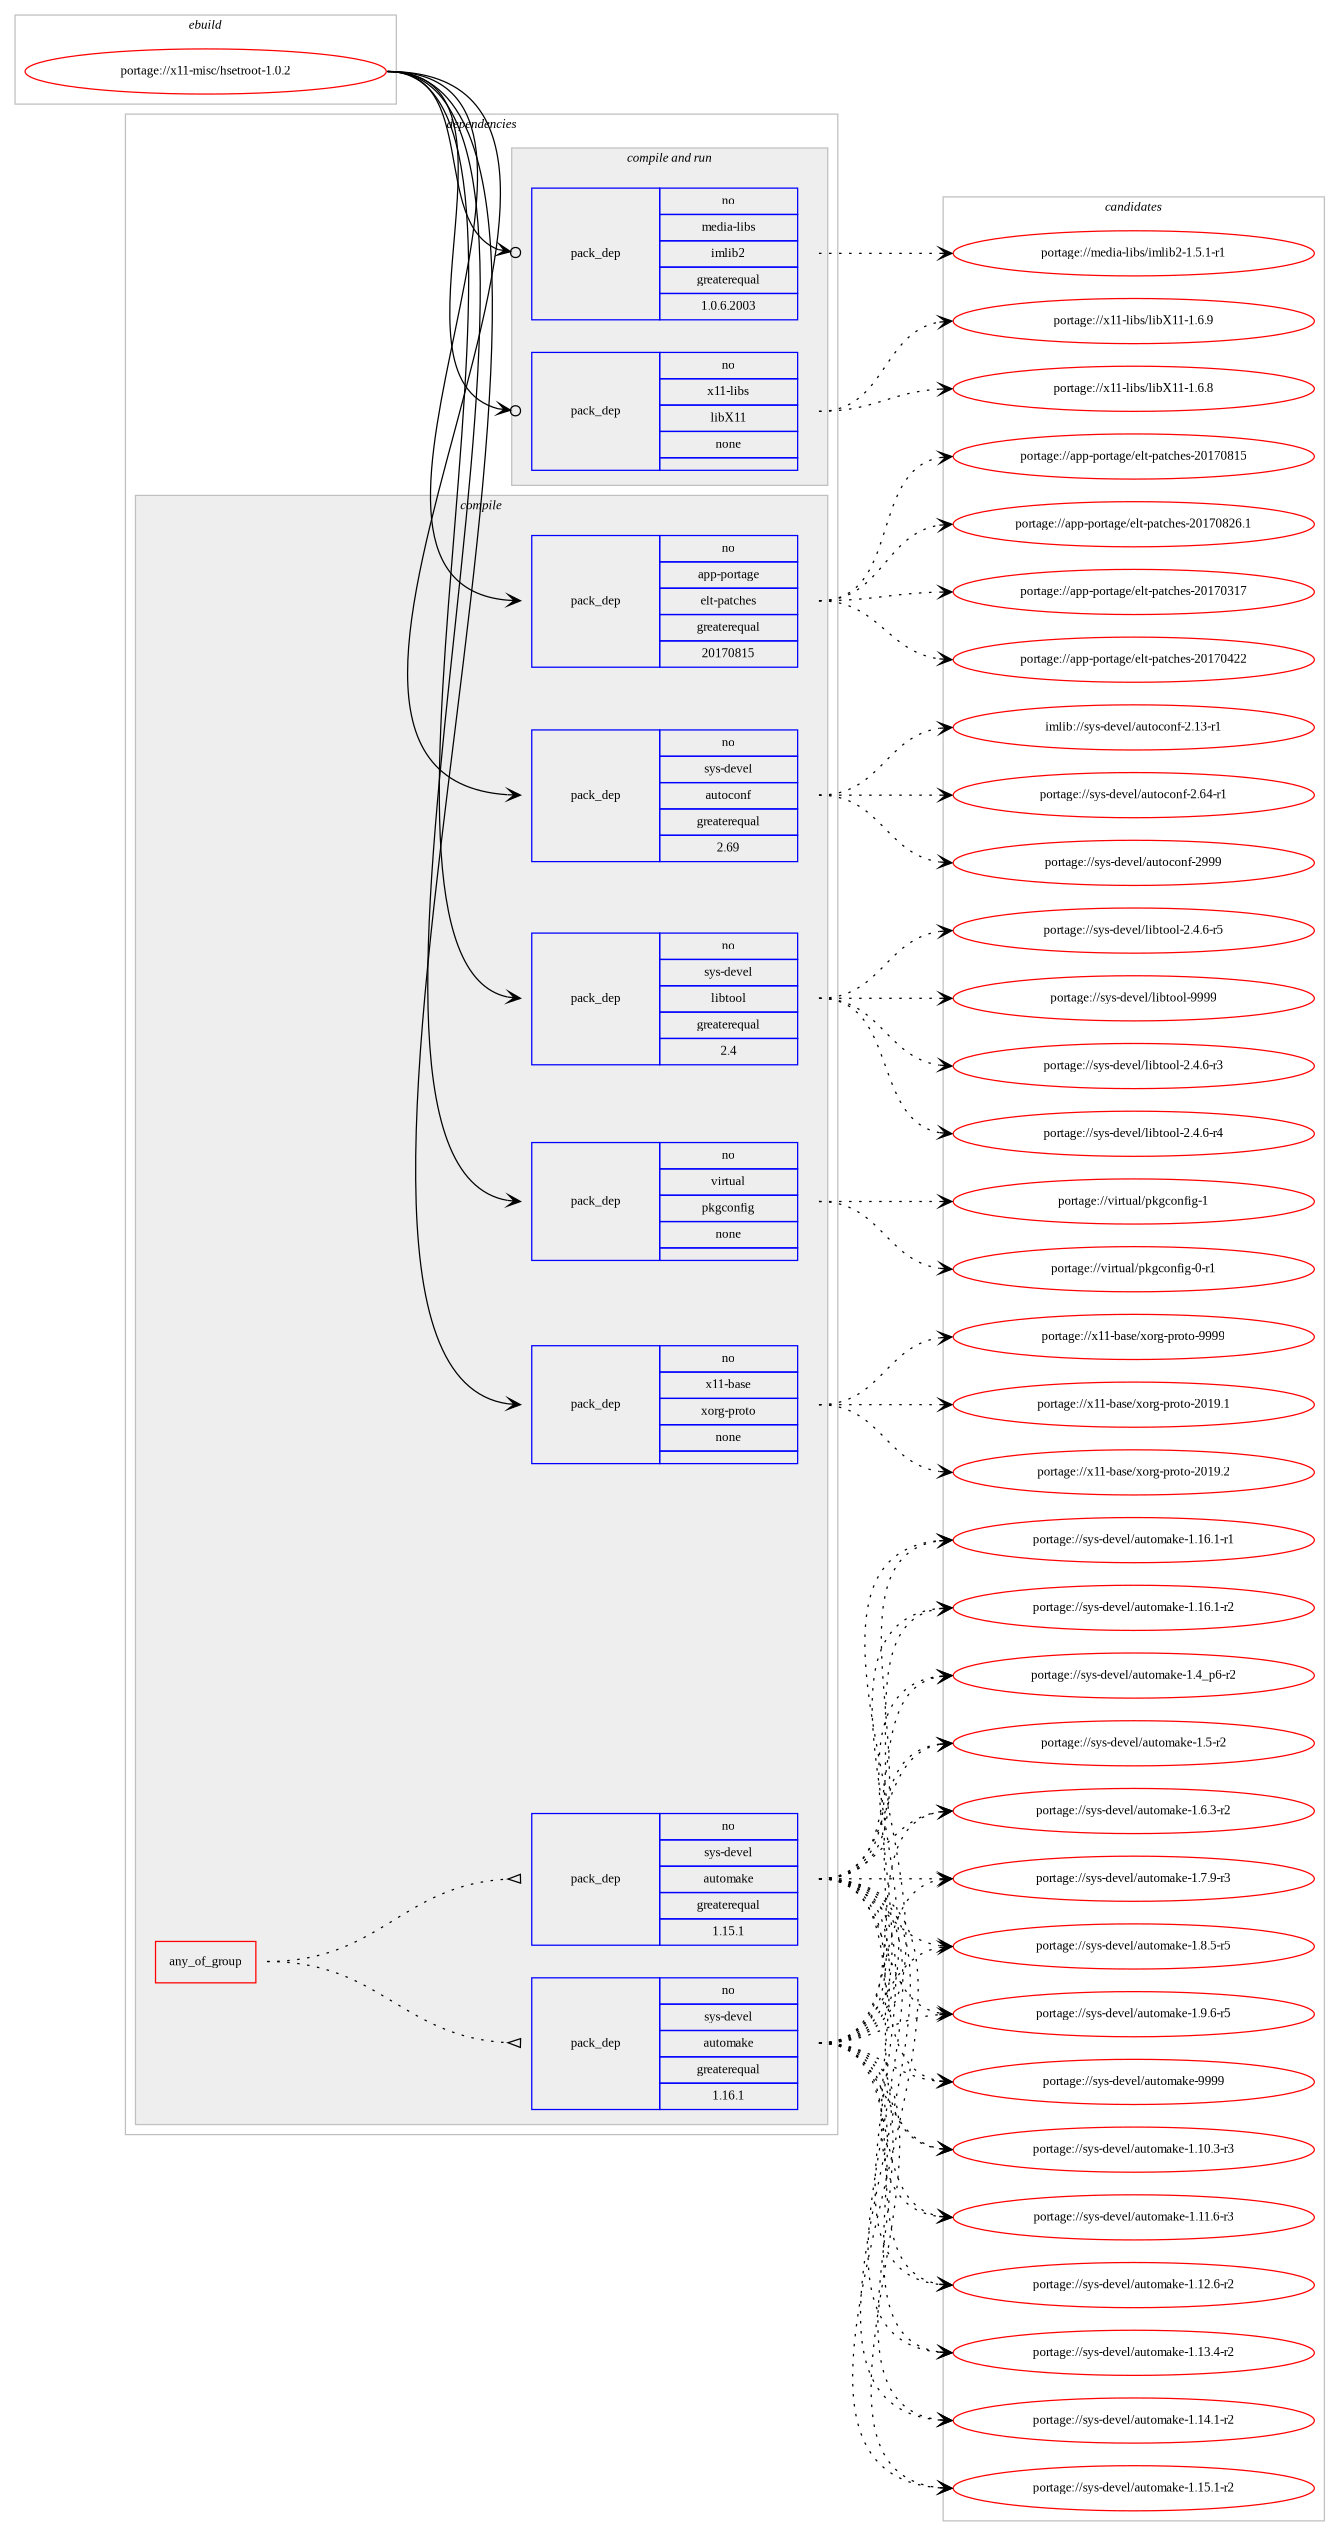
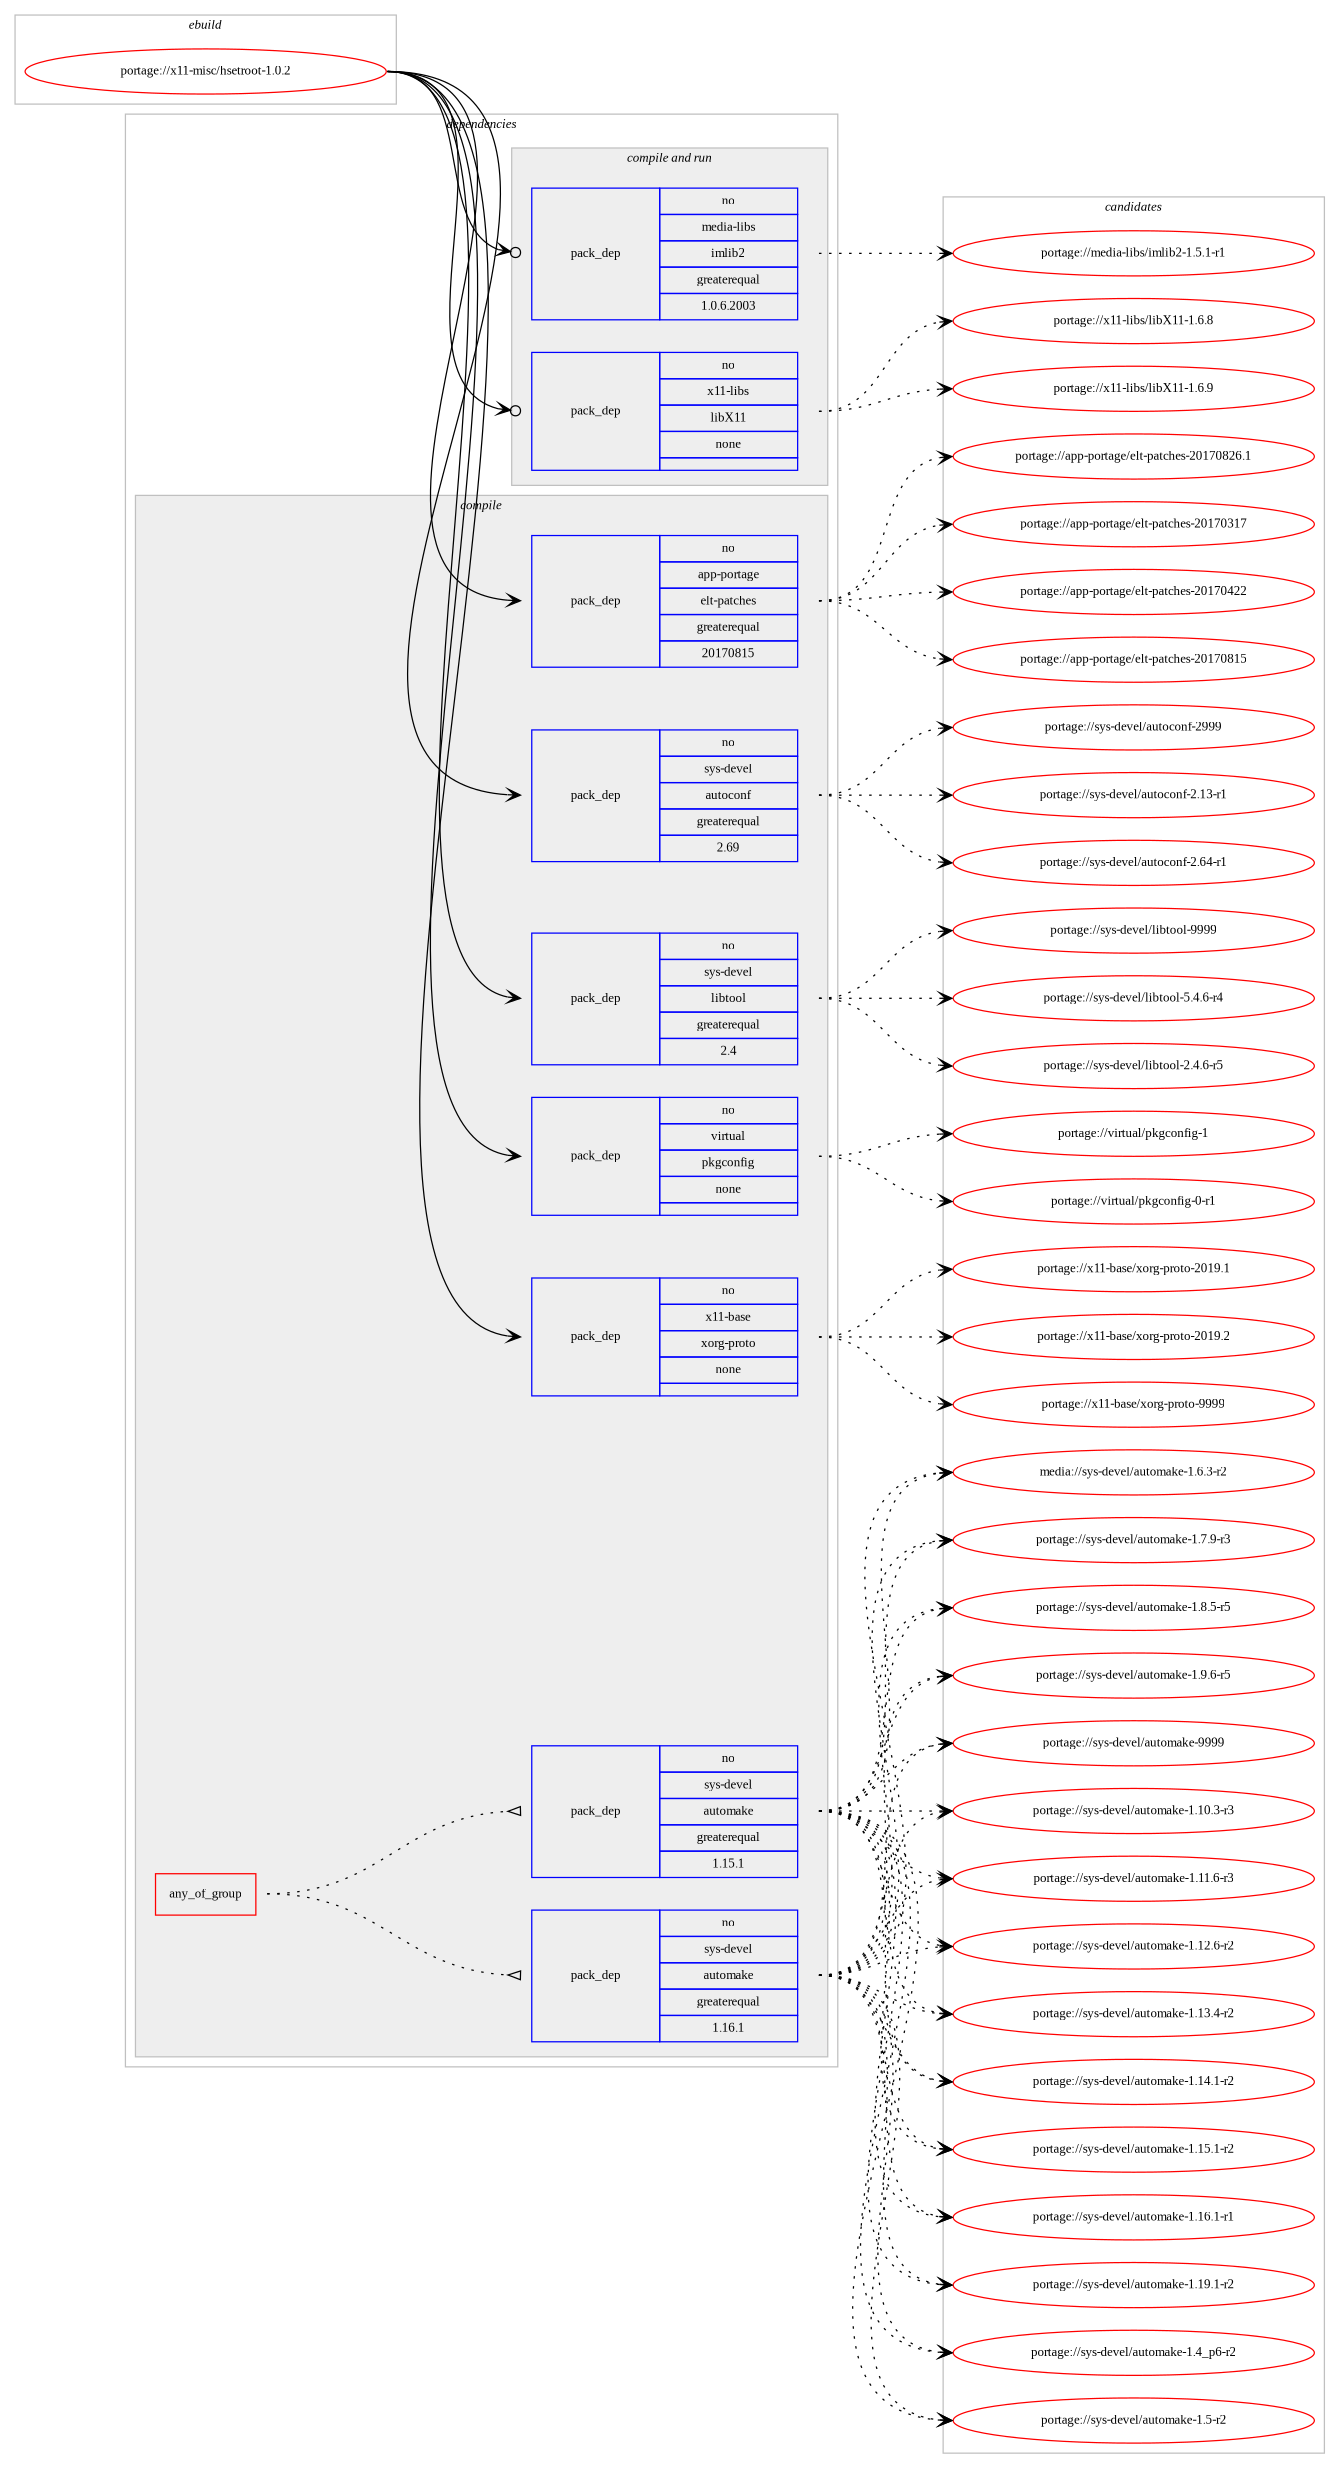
(1134, 727) -> (1134, 795)
(1134, 1066) -> none
(1134, 1134) -> (1134, 998)
(1134, 1608) -> (1134, 2285)
(1134, 1811) -> (1134, 1472)
